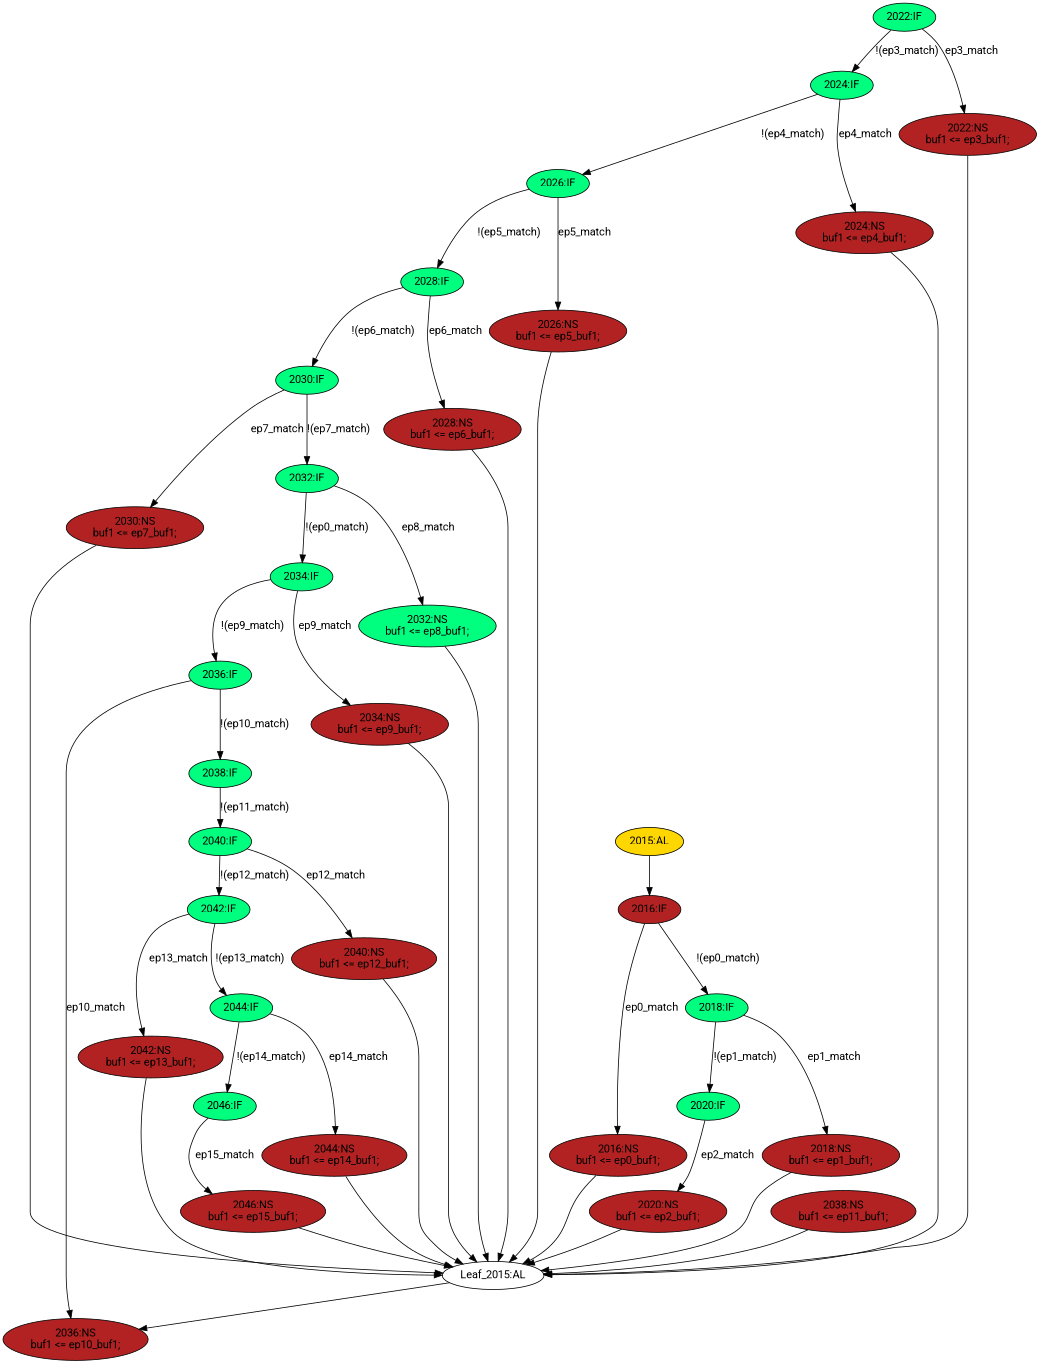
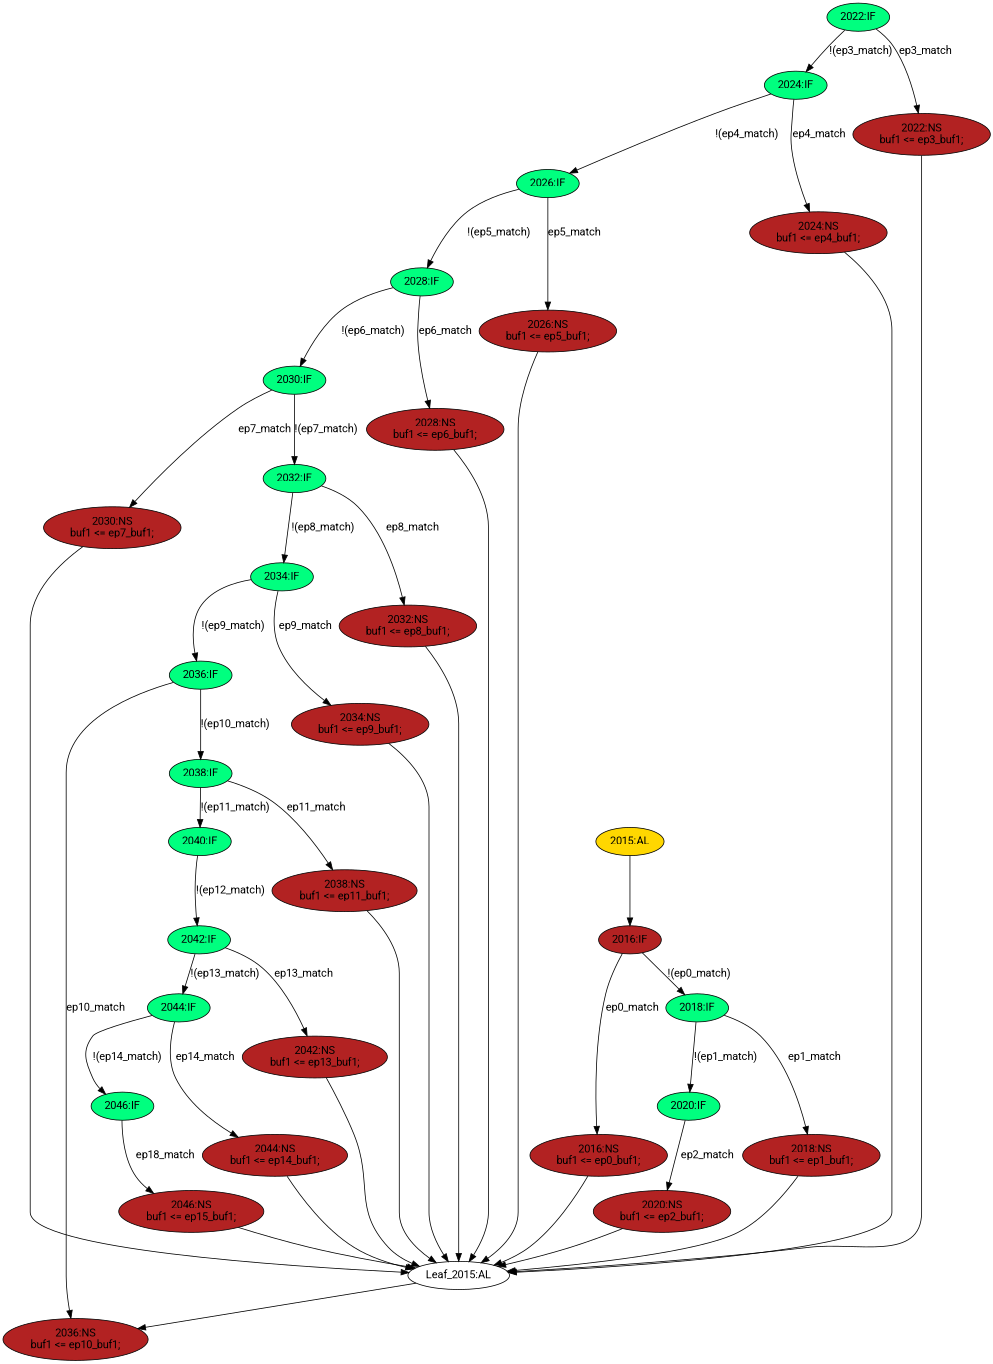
(337, 528) -> (323, 528)
(427, 626) -> (408, 626)
none -> (286, 812)
(364, 959) -> none
(225, 1155) -> (165, 1155)
